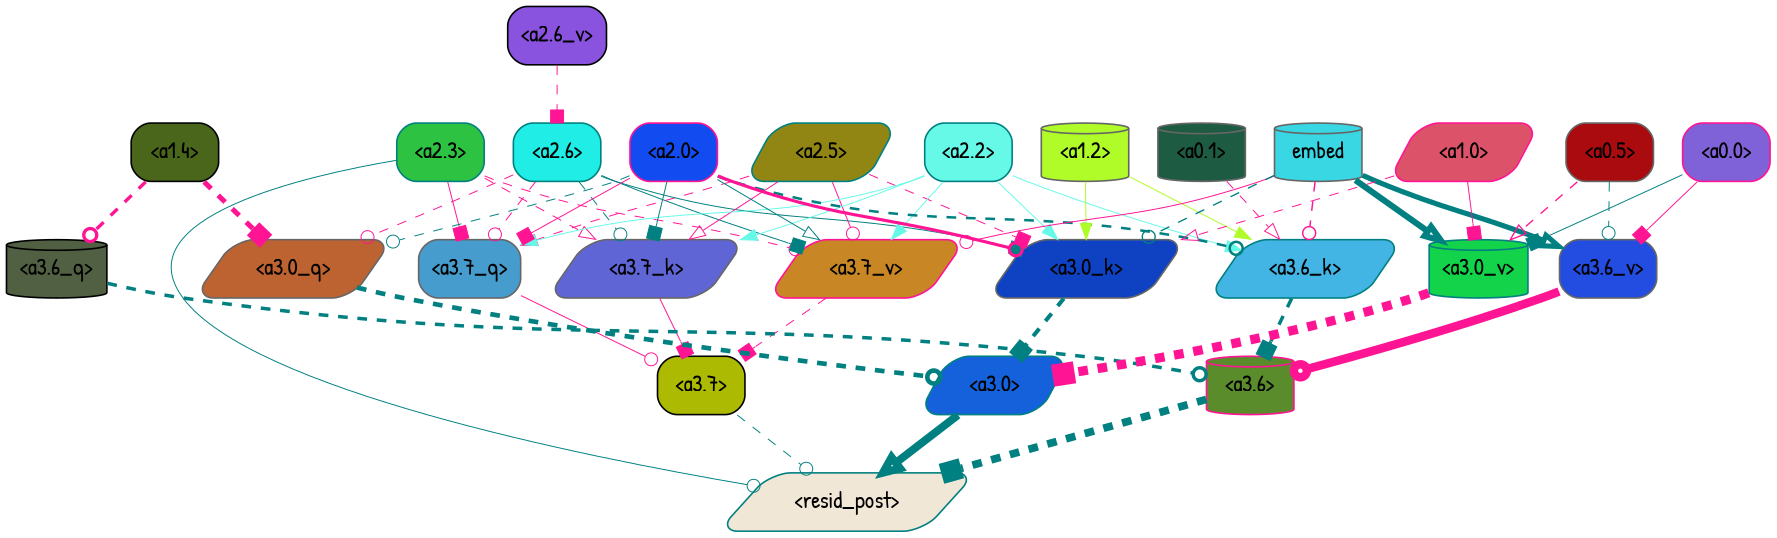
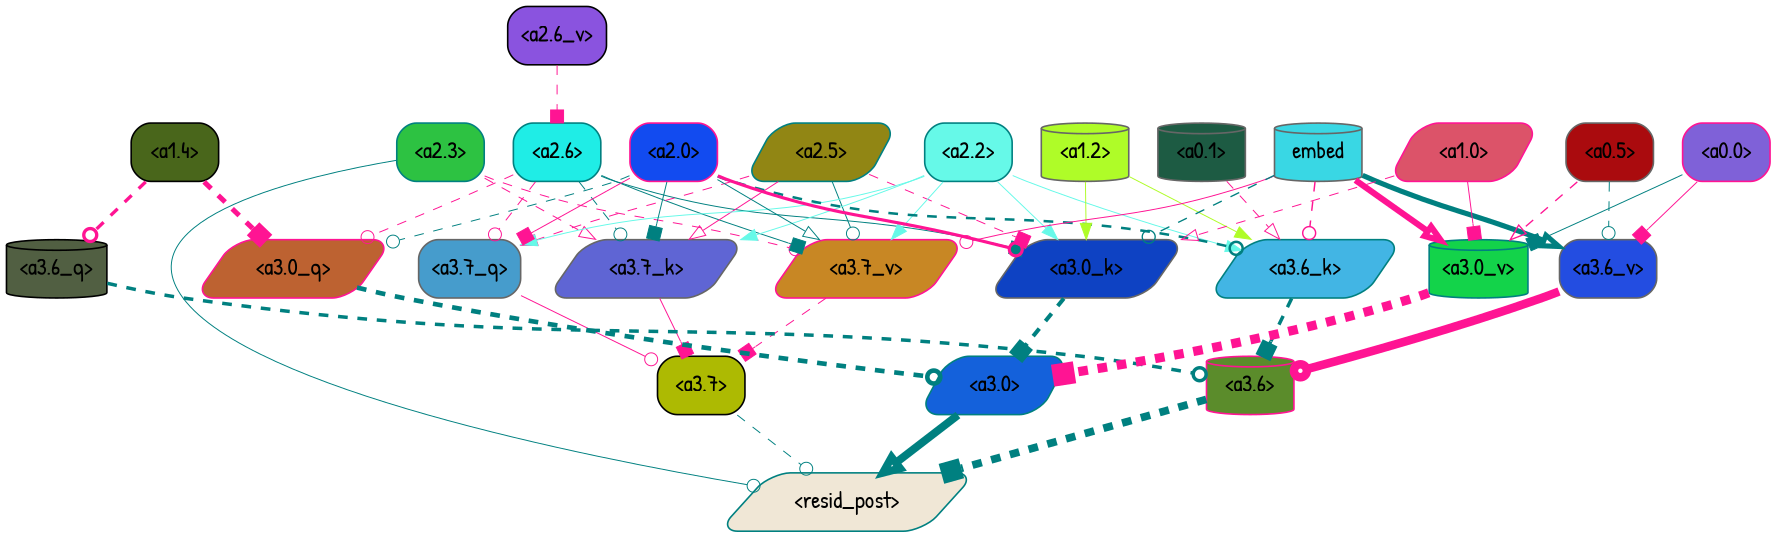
(841, 205) -> (841, 205)
(1392, 206) -> (1392, 206)
(455, 211) -> none
(293, 269) -> (293, 269)
